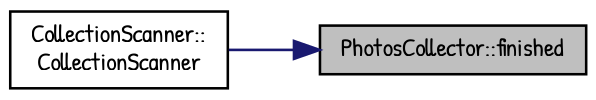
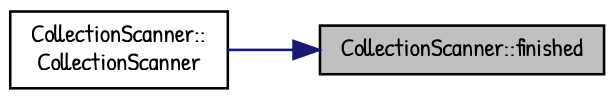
(453, 50) -> (462, 50)
